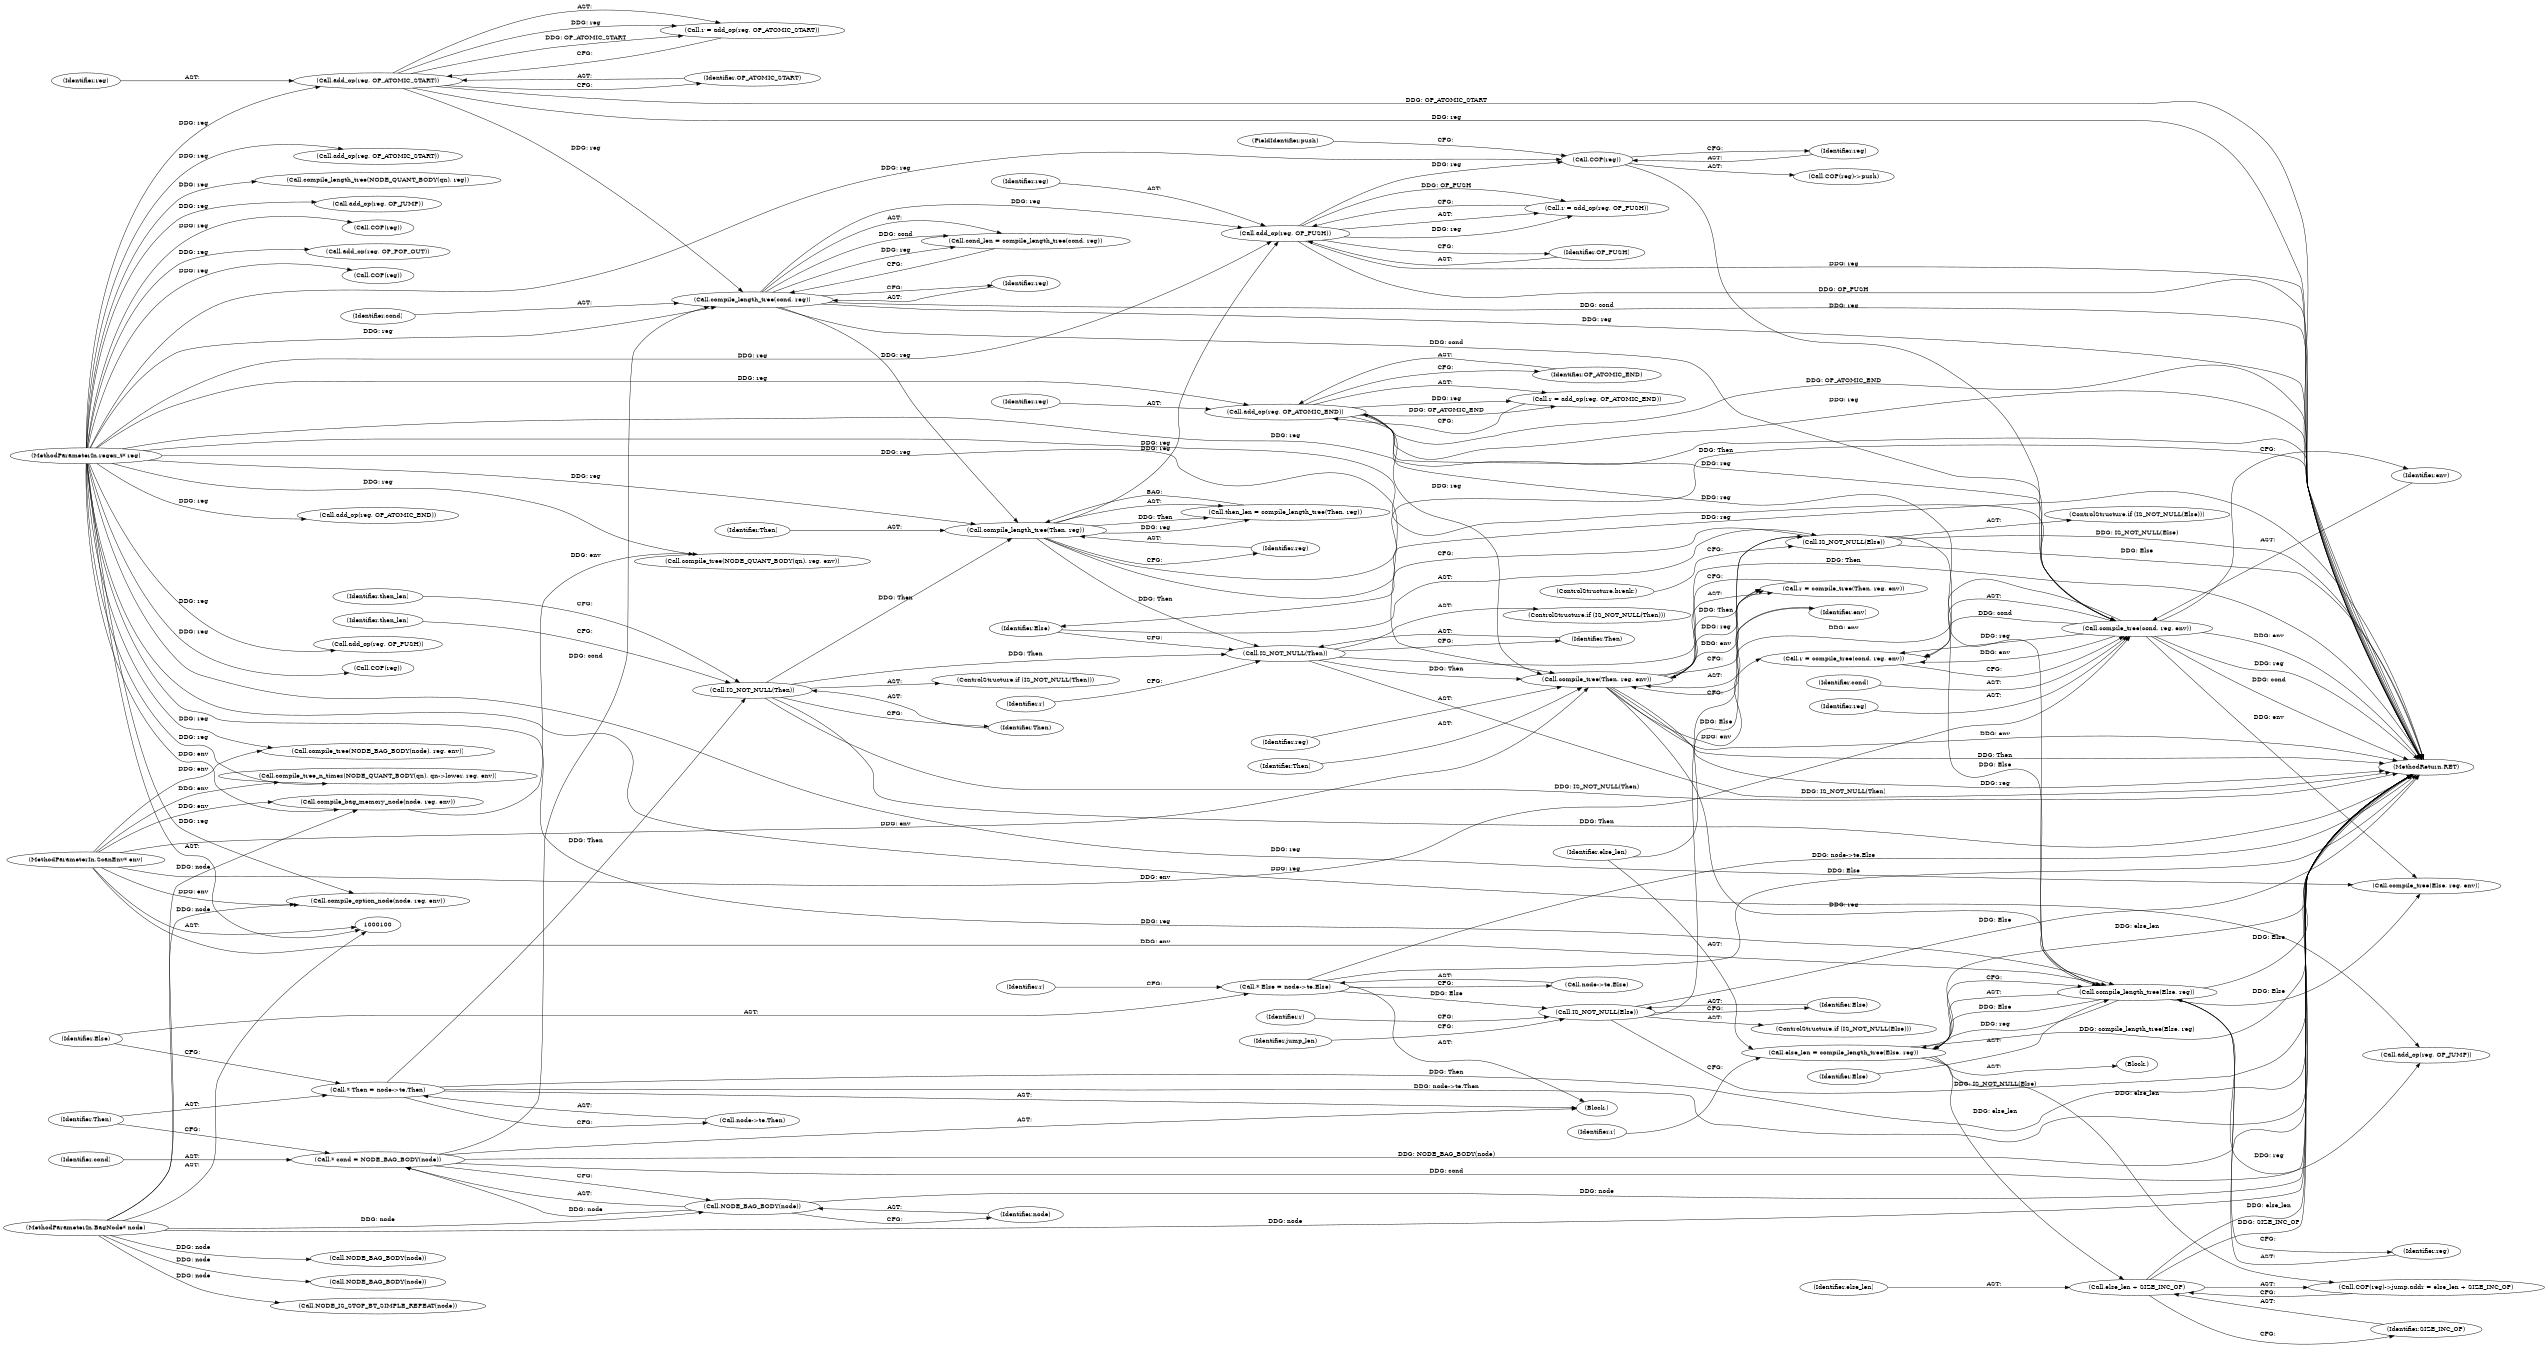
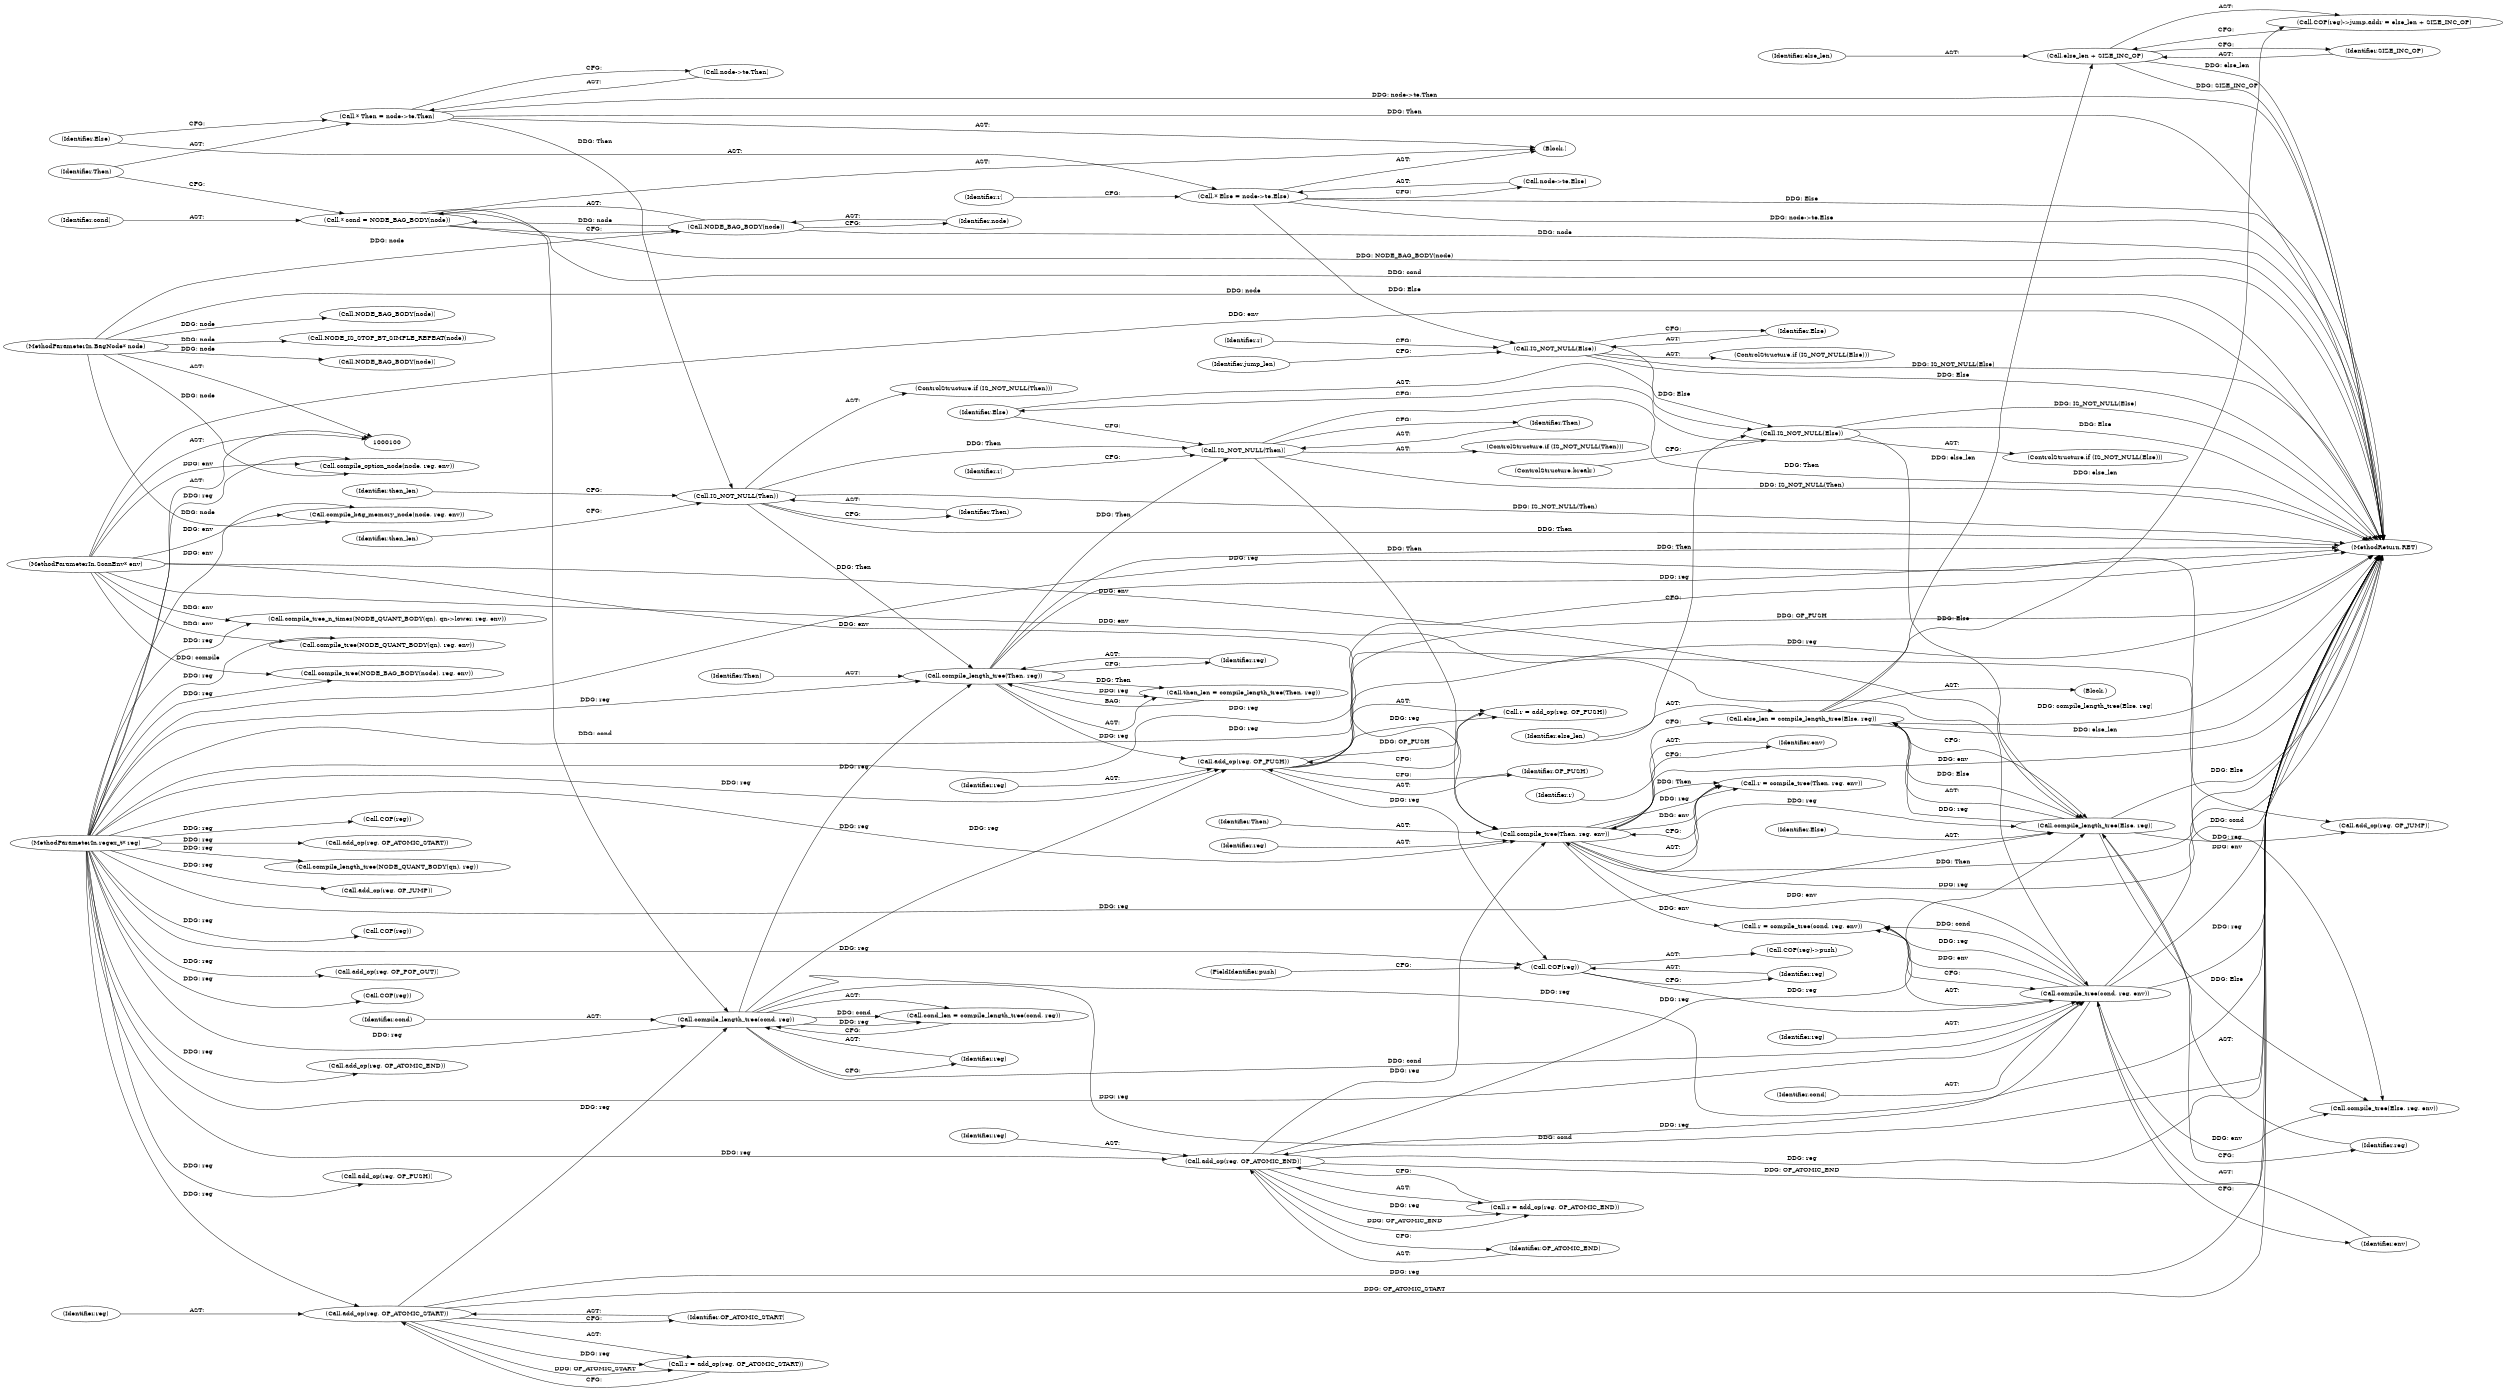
none -> (1247, 321)
(541, 682) -> (179, 628)
(193, 769) -> (198, 658)
